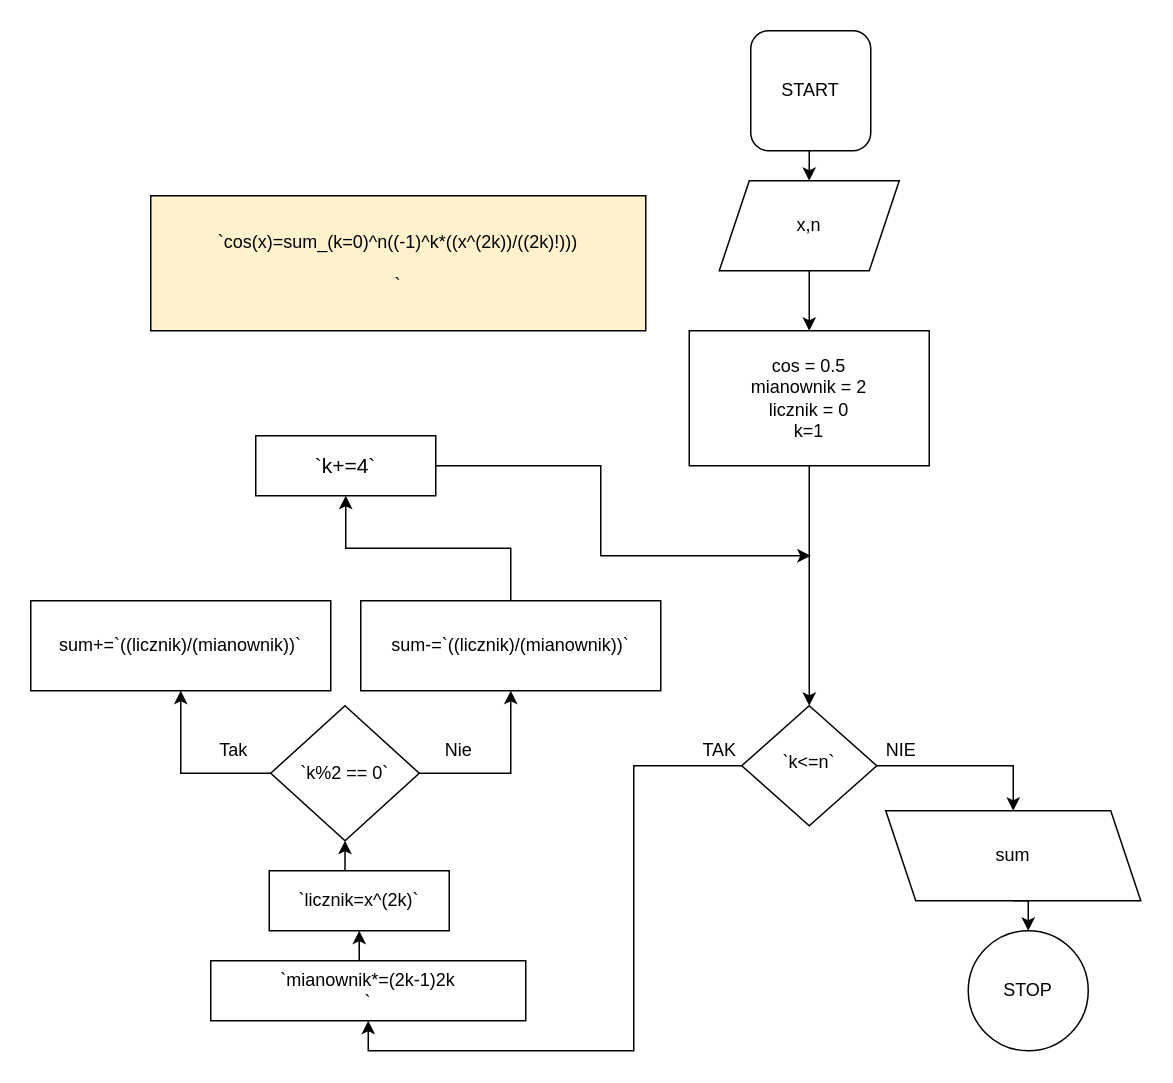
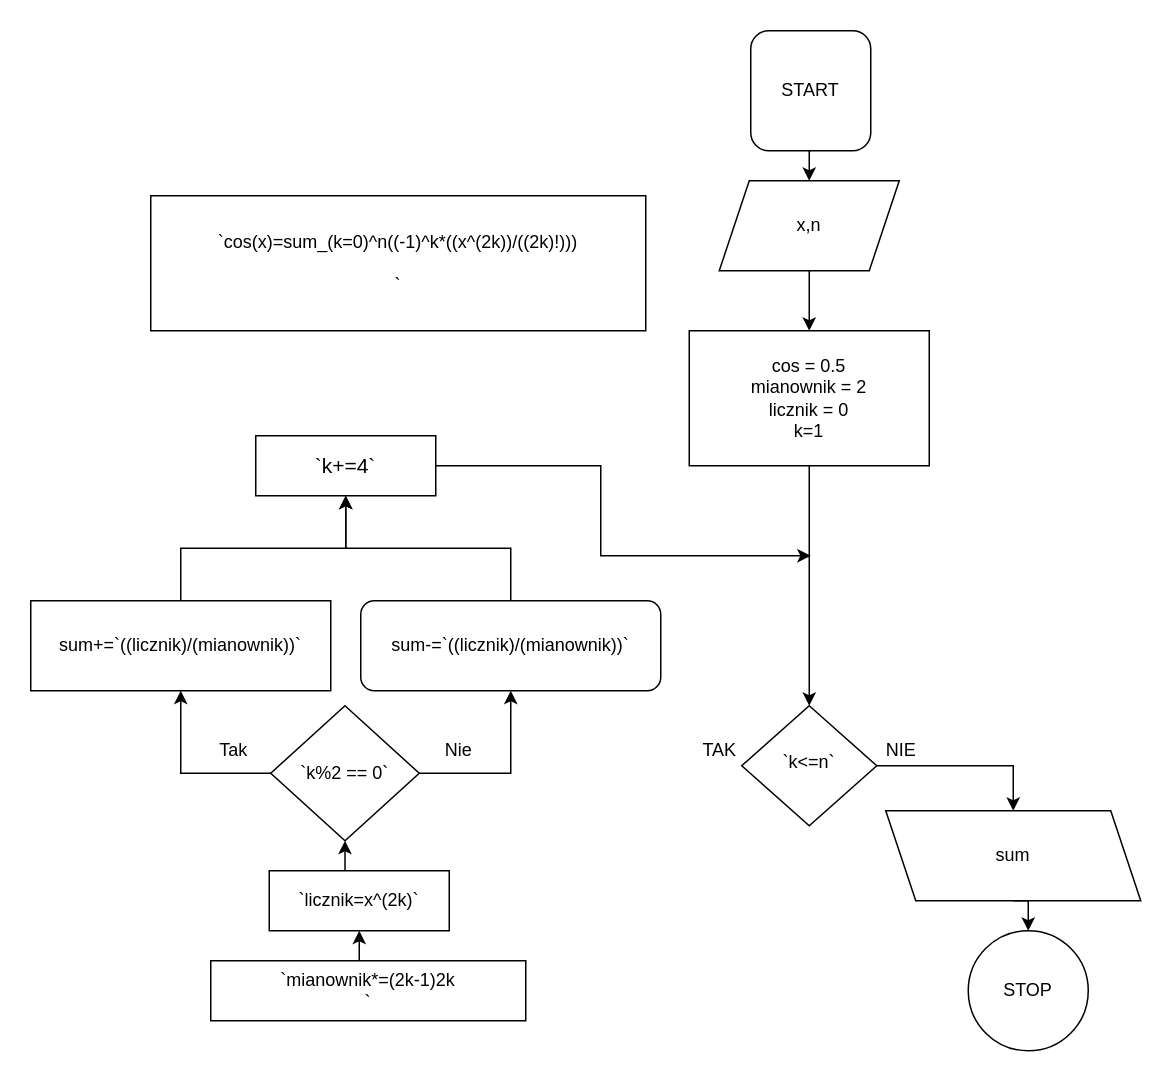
(398, 263) -> (398, 263)
none -> (235, 548)
(511, 646) -> (511, 646)
(634, 997) -> none
